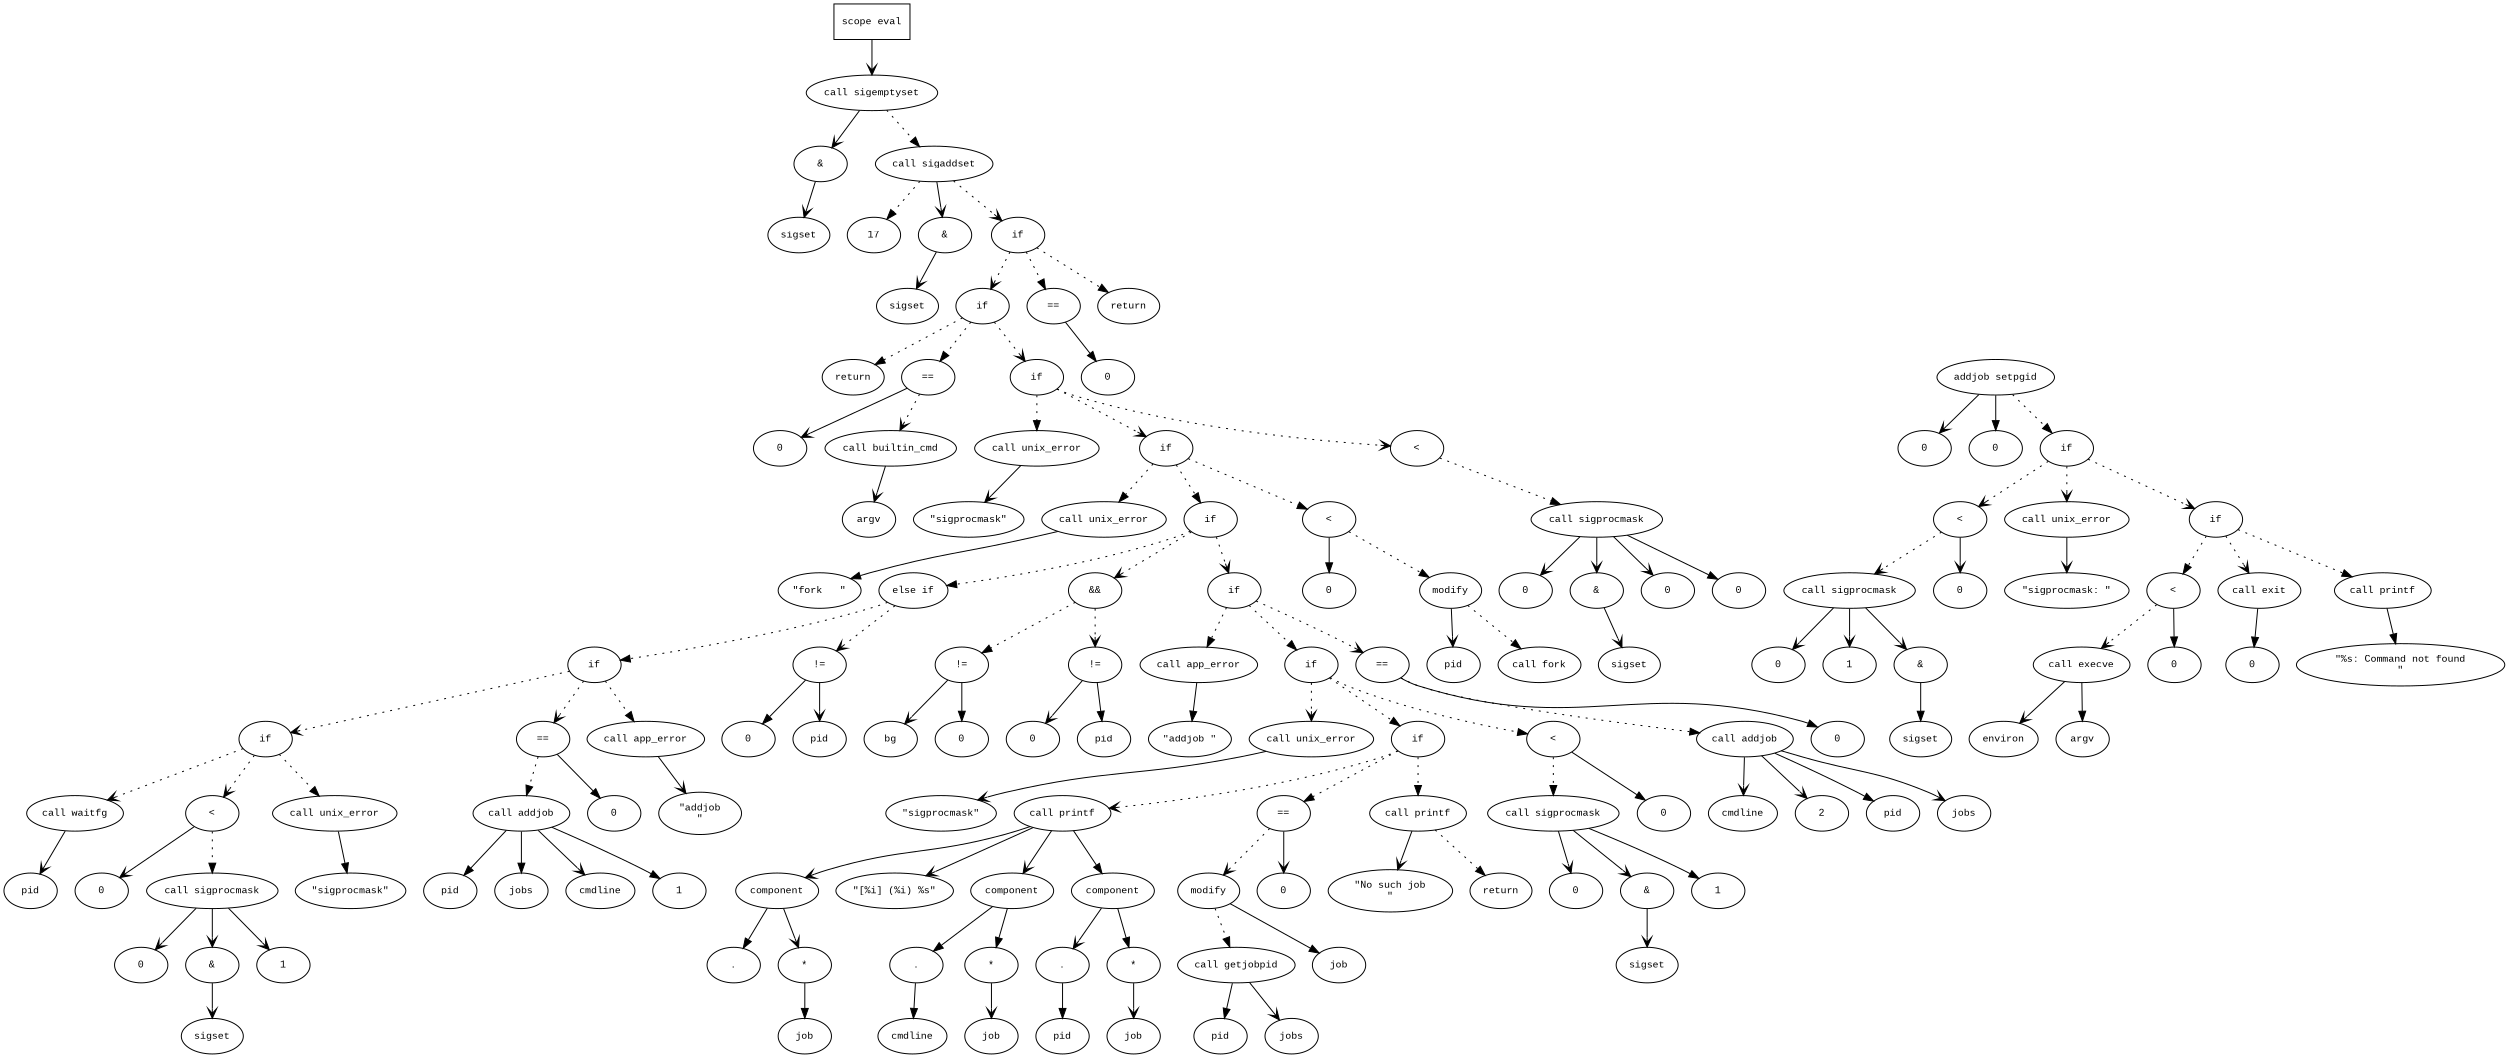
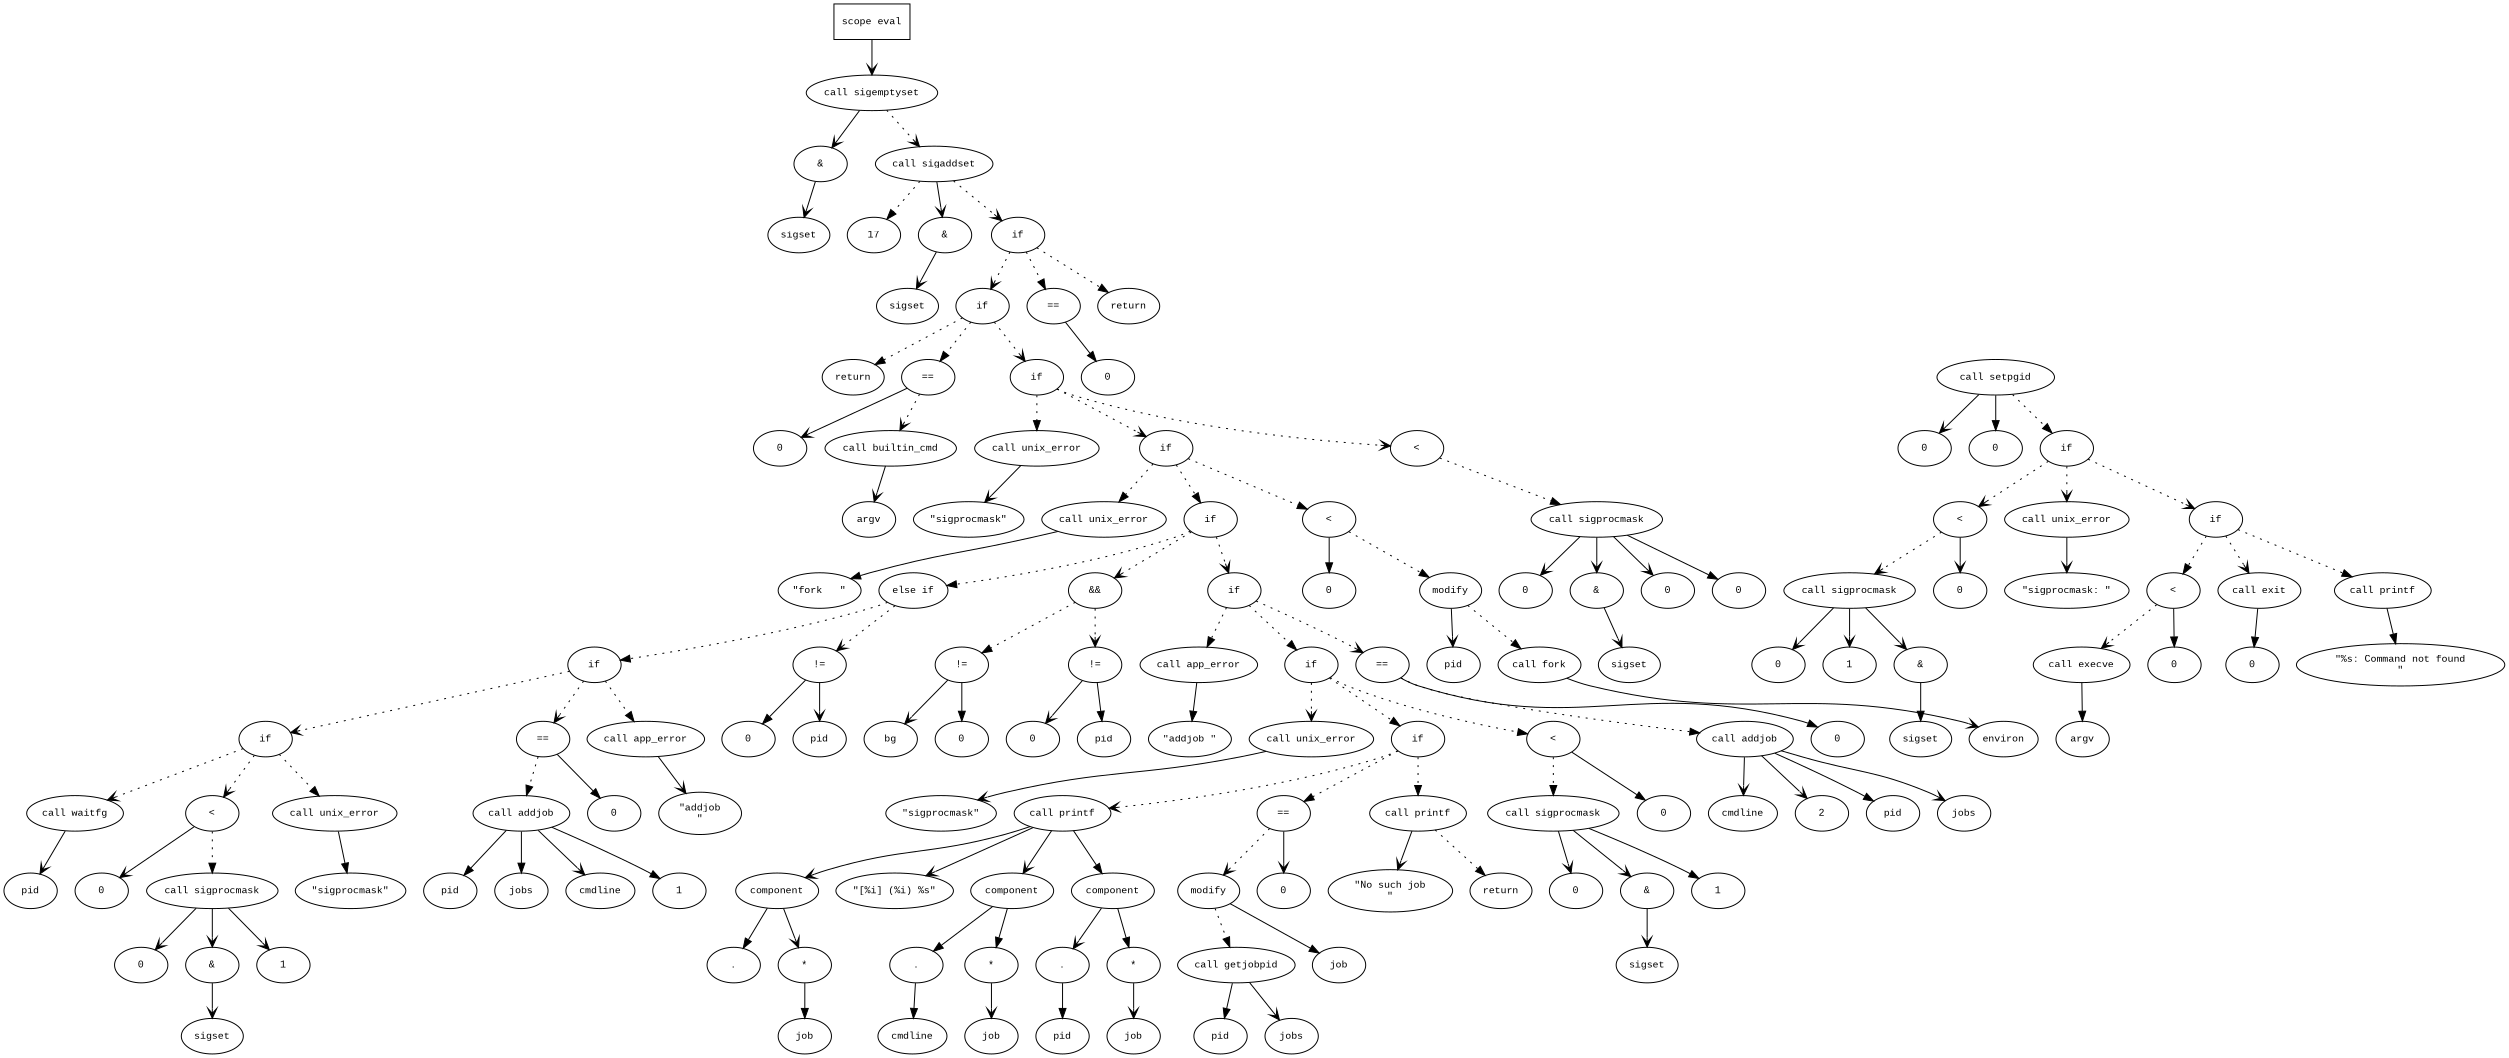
(900, 125) -> (900, 125)
(1996, 377) -> (1996, 377)
(2046, 699) -> (1767, 704)
